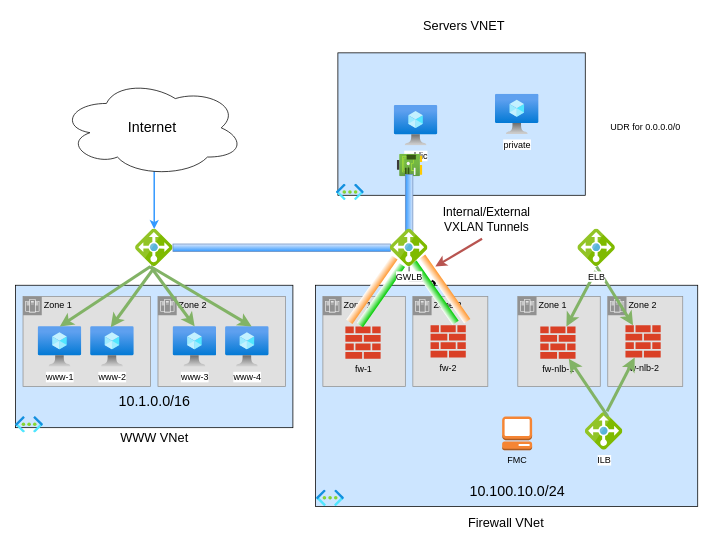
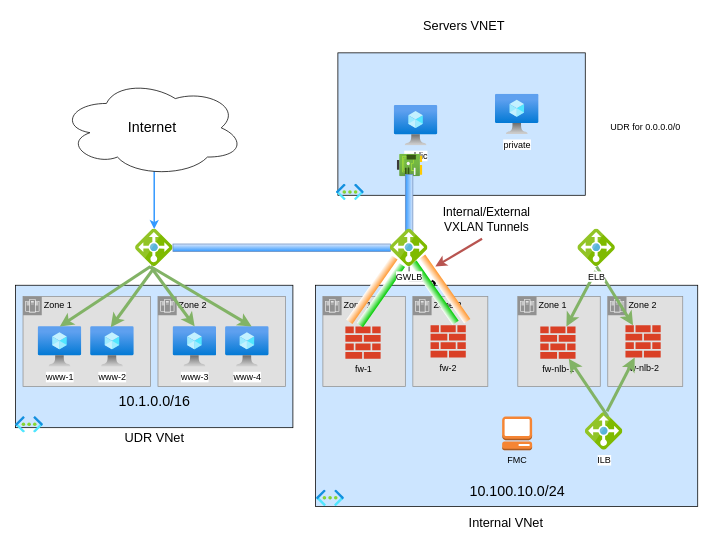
(155, 439) -> (155, 439)
(506, 524) -> (506, 524)
